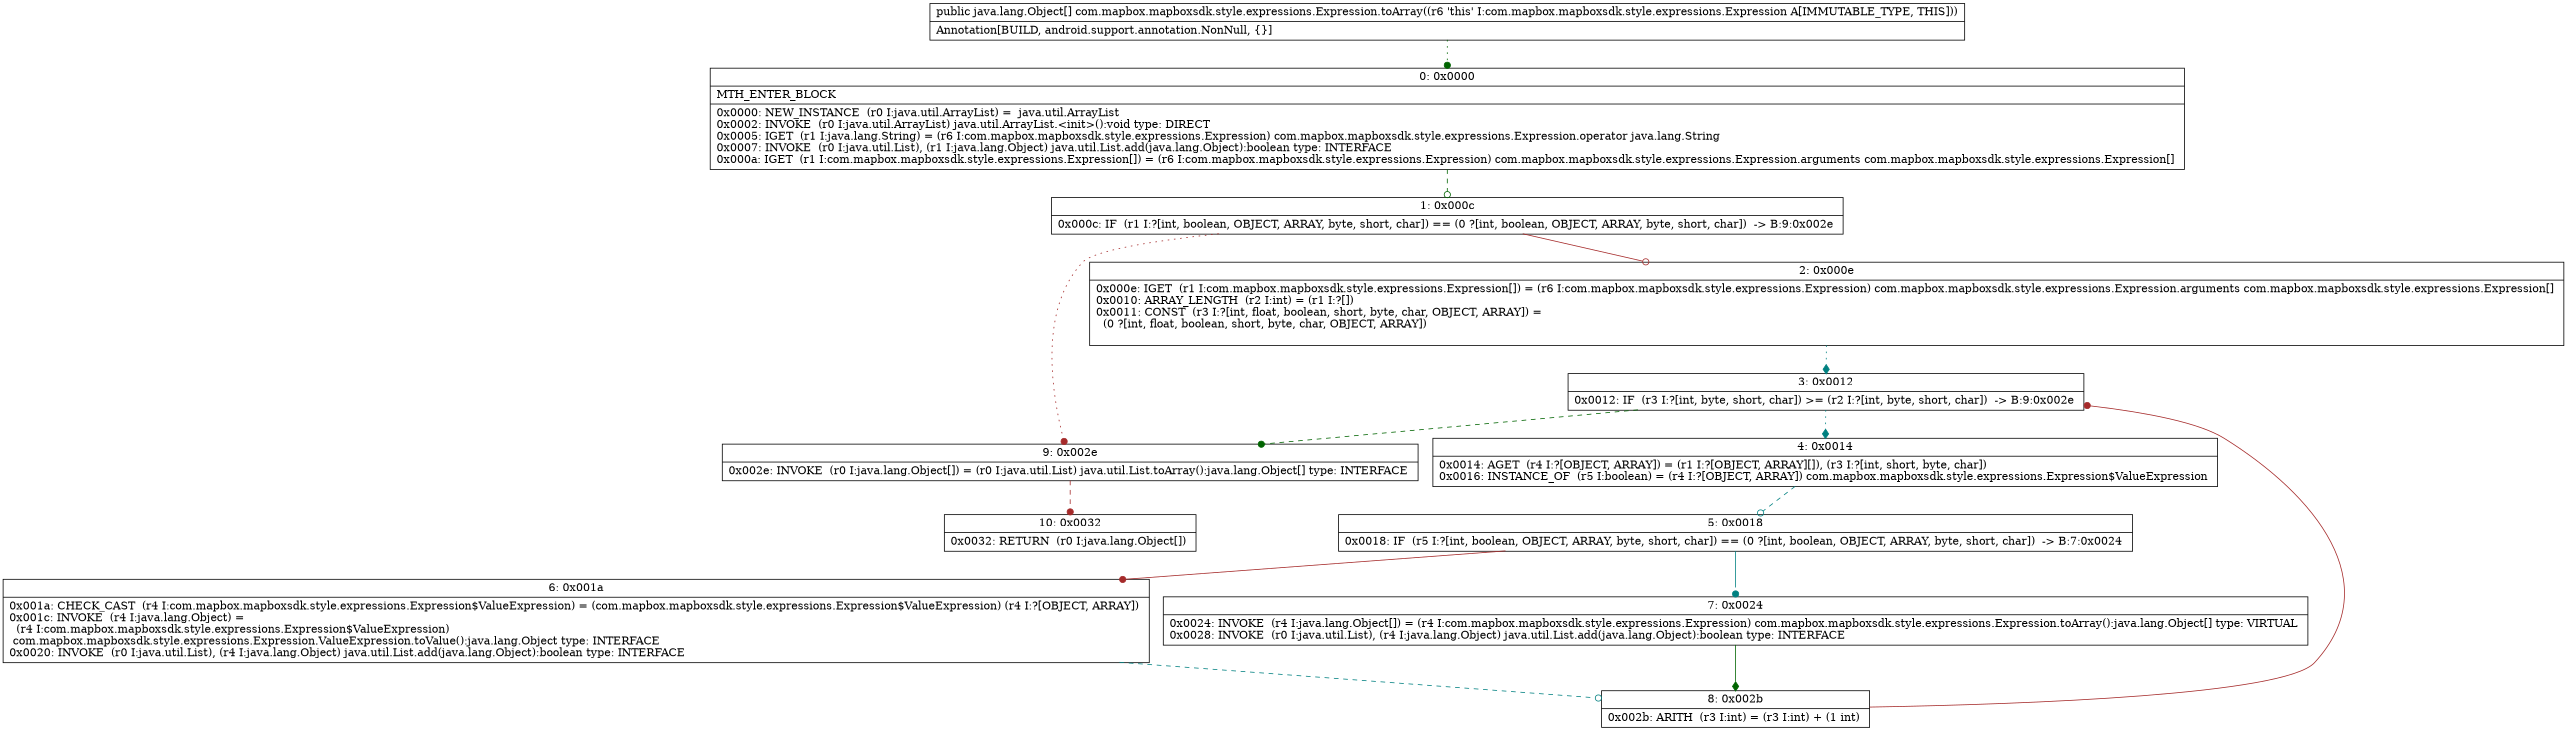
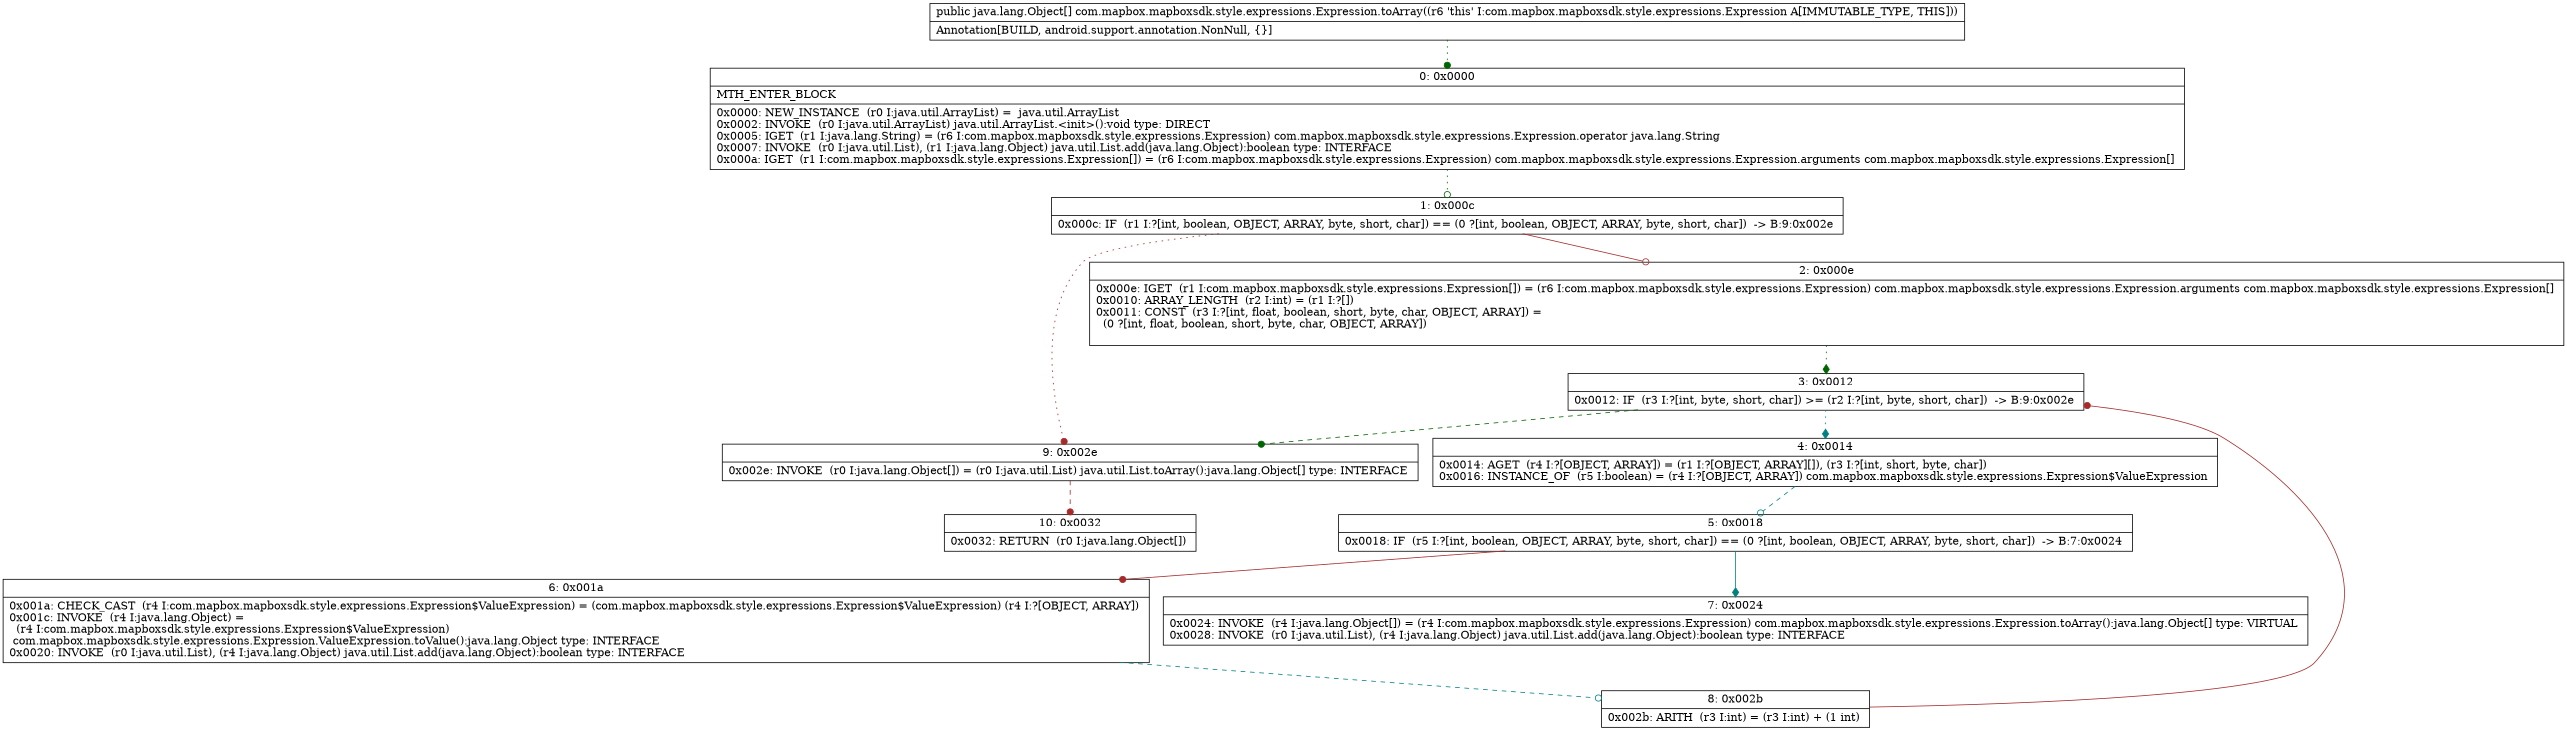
(1447, 180) -> (1447, 180)
(1826, 355) -> (1826, 355)
(1736, 569) -> (1736, 569)
(1736, 663) -> none
